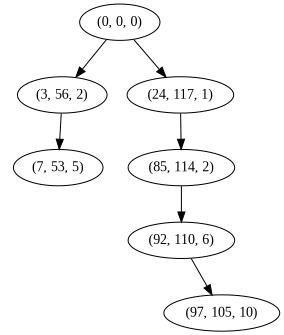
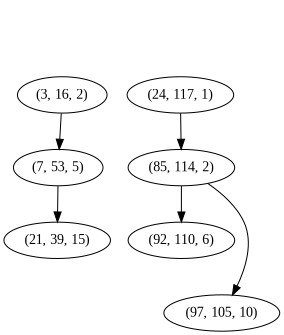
(120, 22) -> none
(62, 95) -> (62, 95)
none -> (57, 240)
(199, 272) -> (246, 228)
